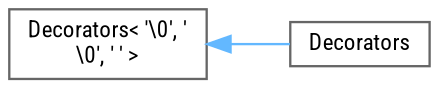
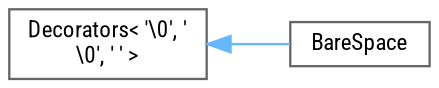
(360, 44) -> (360, 44)
